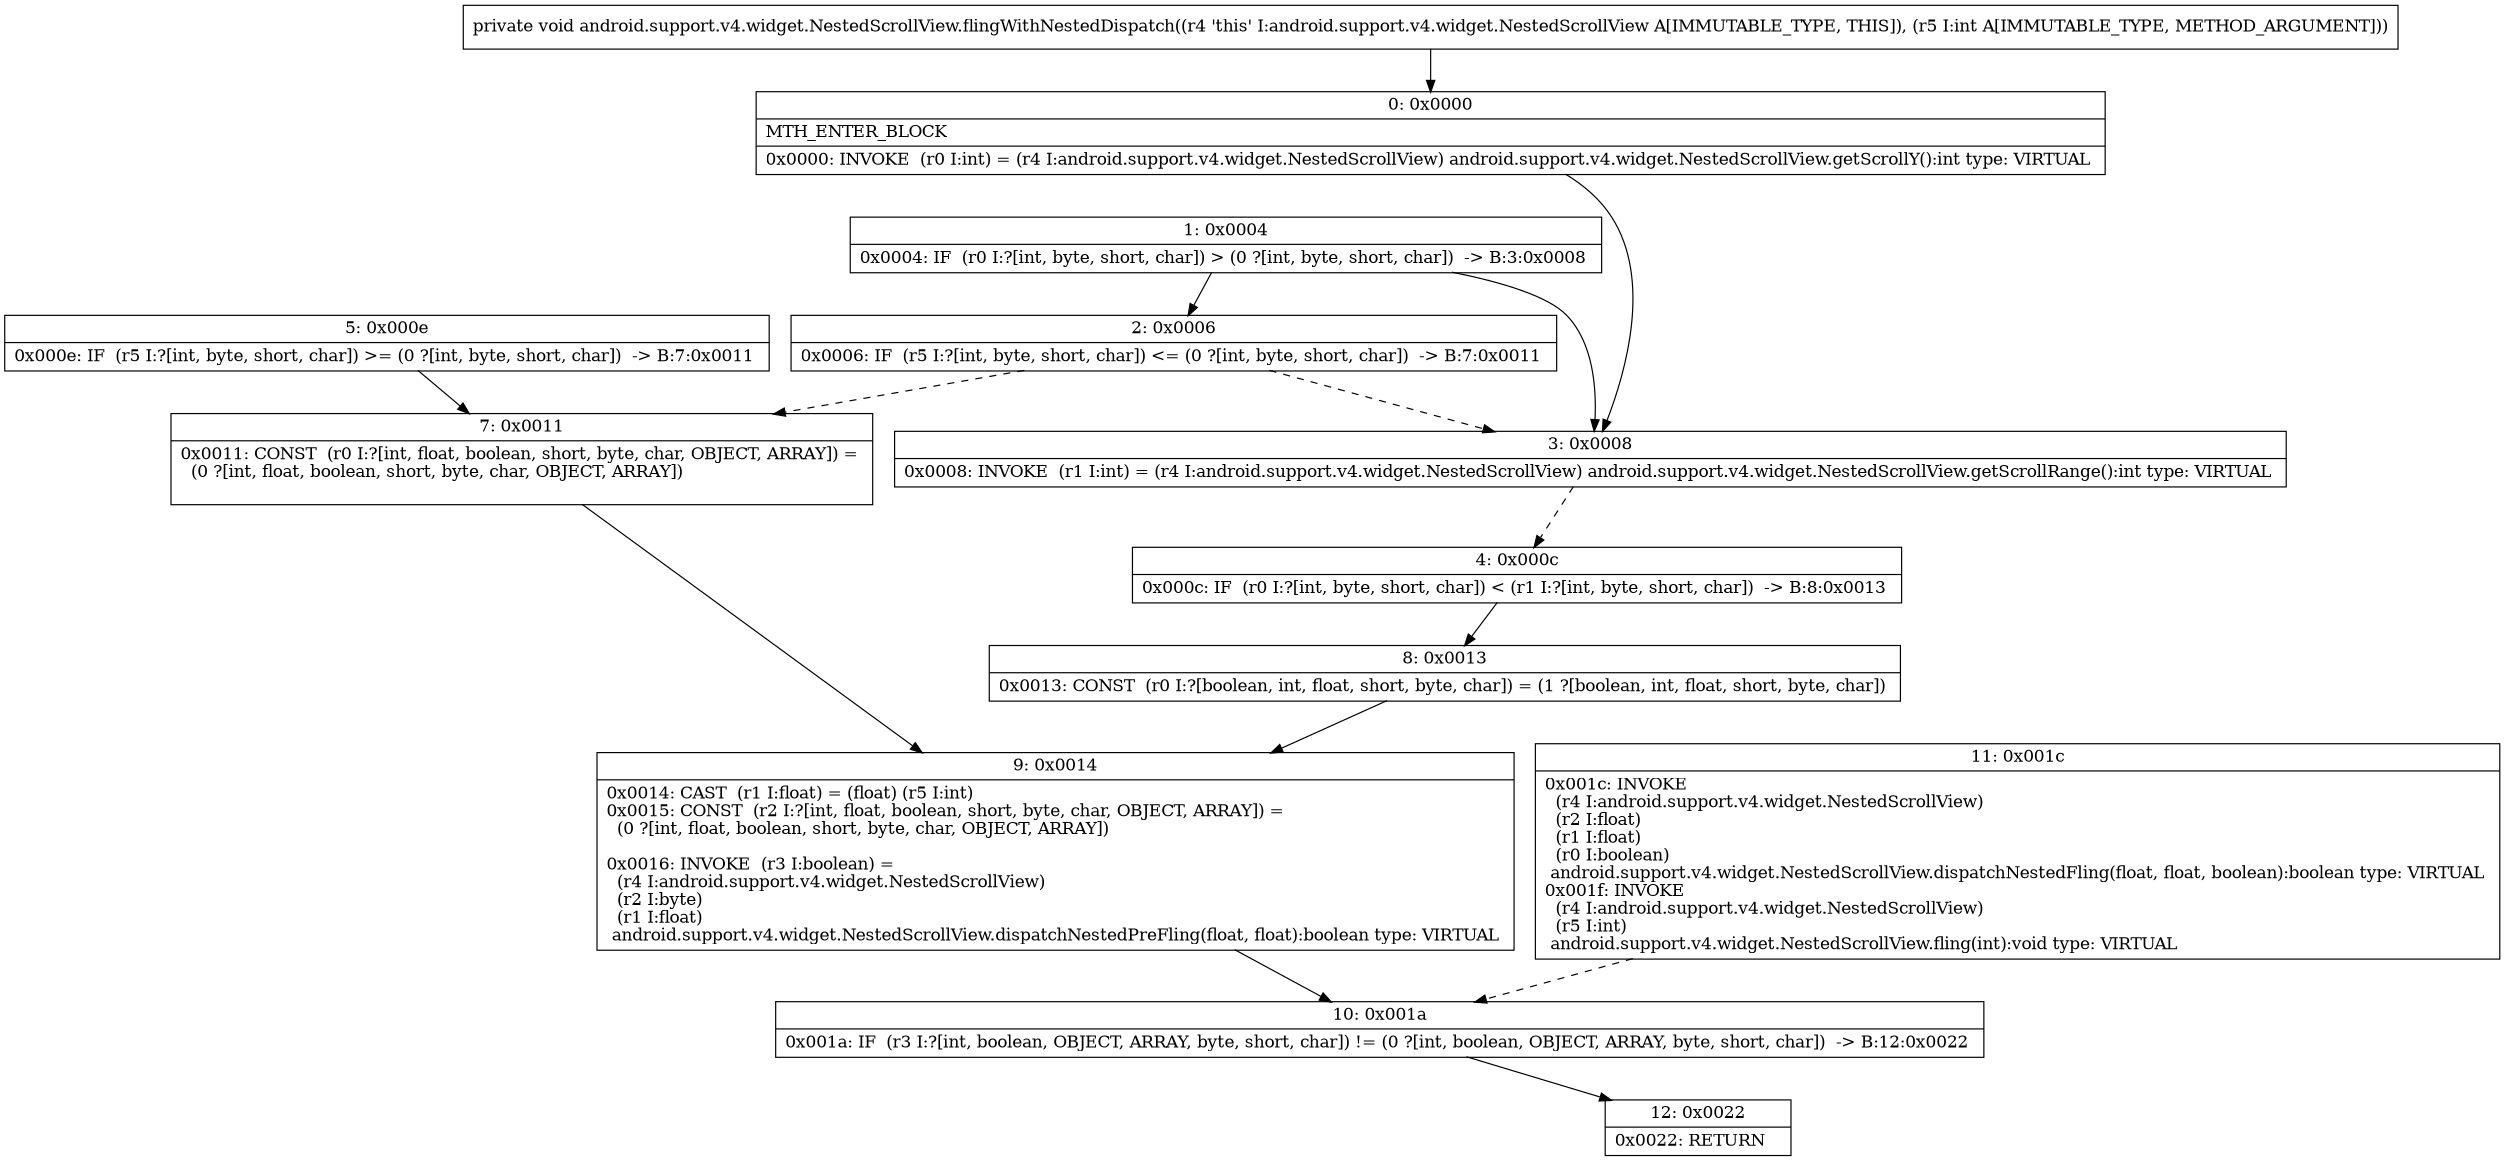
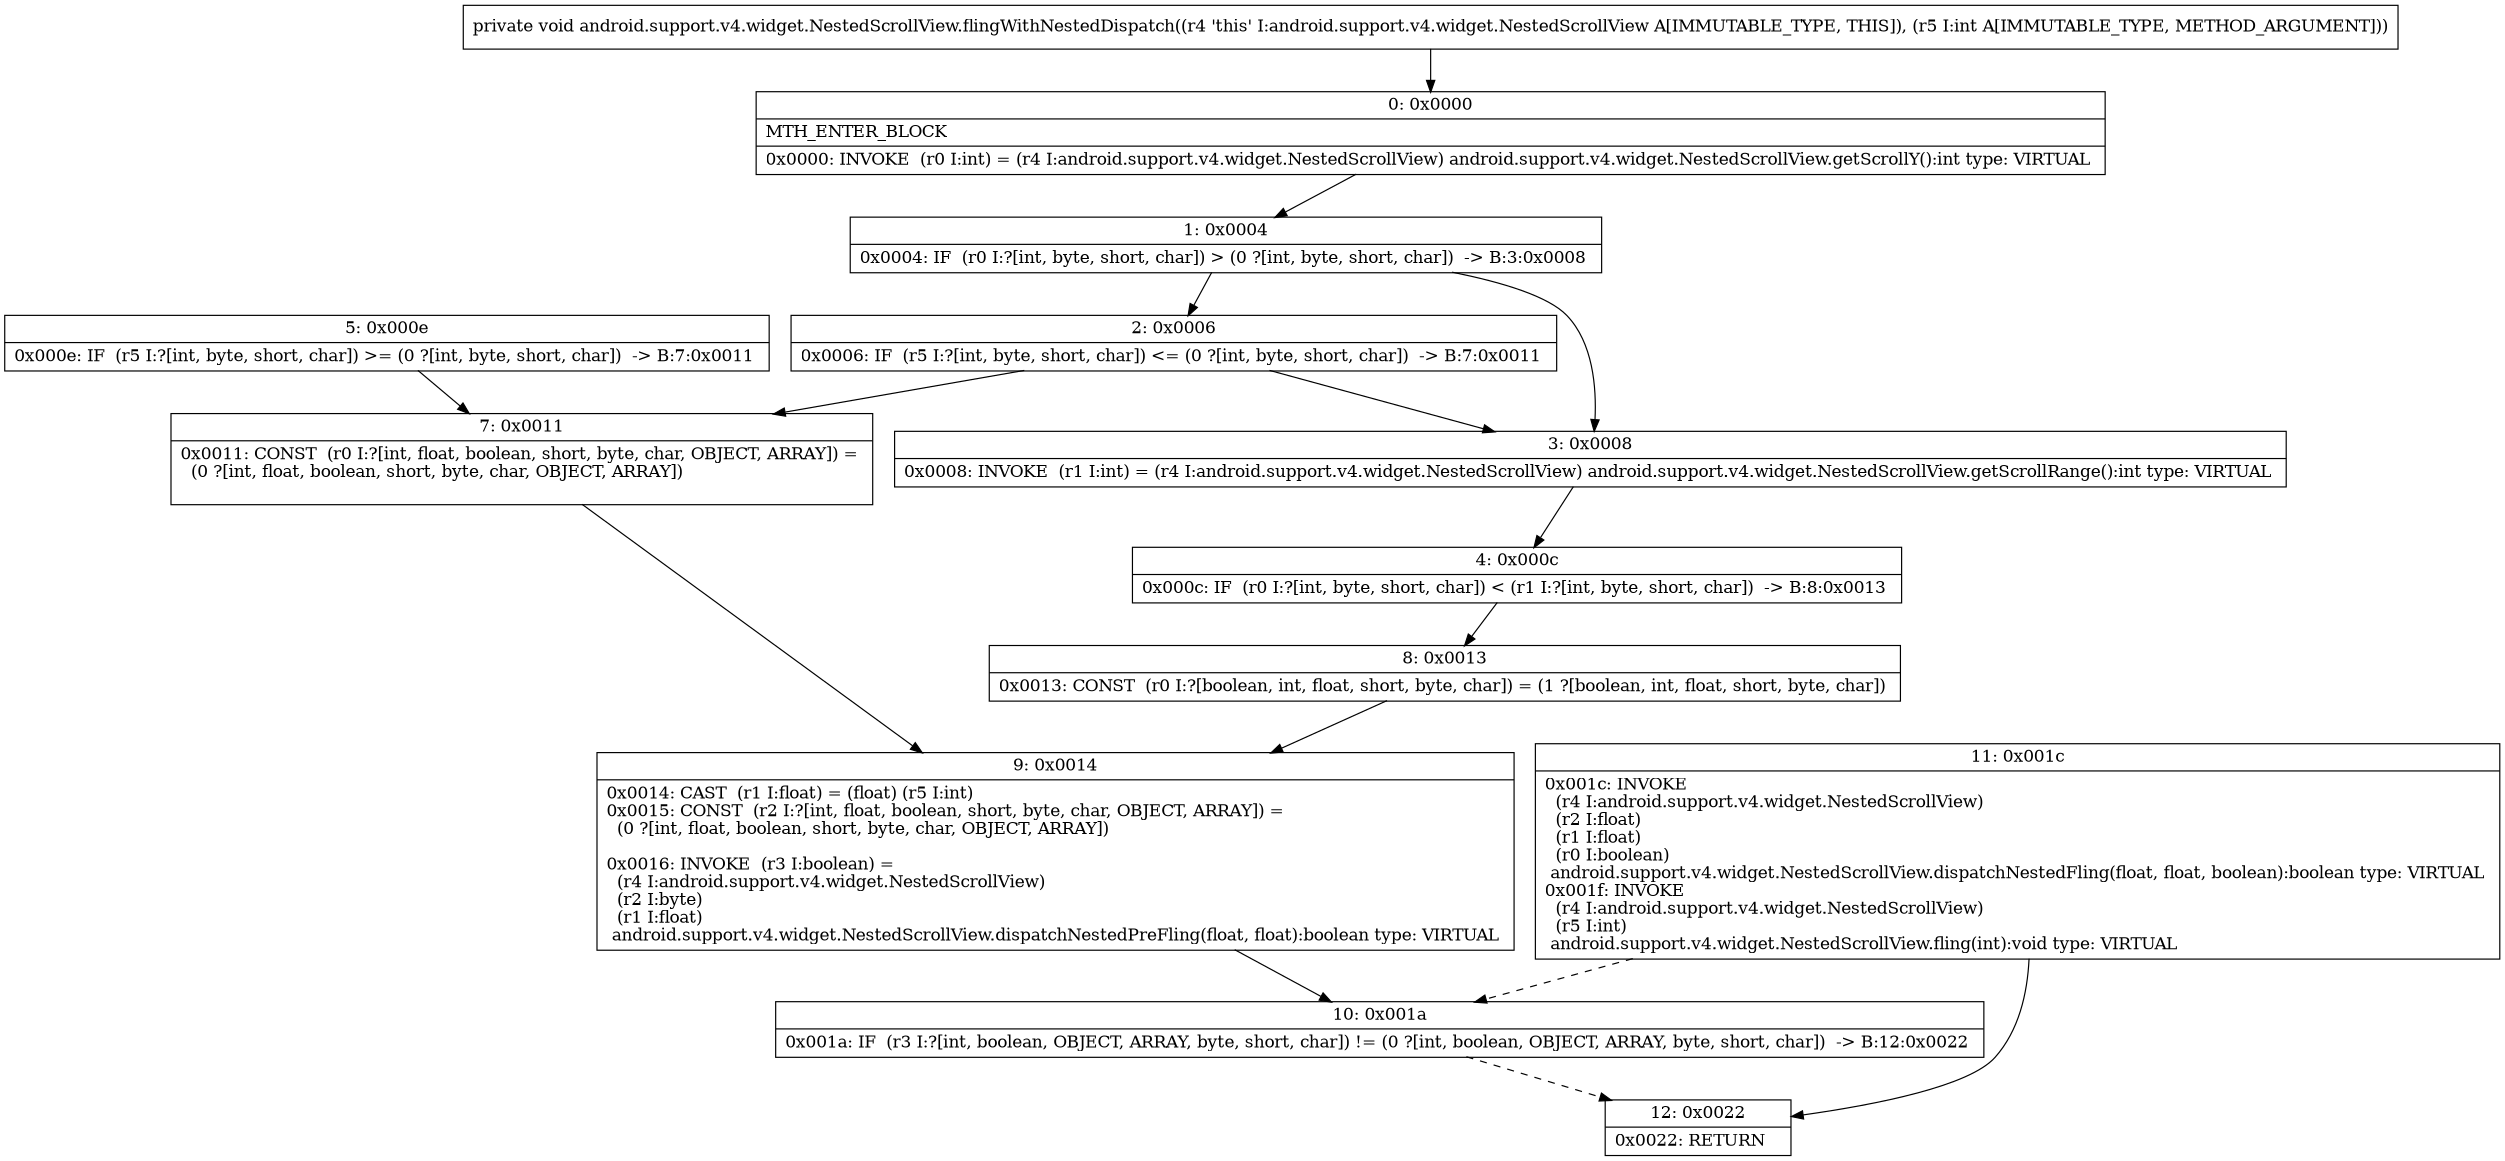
(1632, 287) -> (1321, 193)
(905, 391) -> (905, 391)
(1376, 400) -> (1376, 400)
(1557, 512) -> (1557, 512)
(1533, 1077) -> (1533, 1077)
none -> (1954, 1081)
